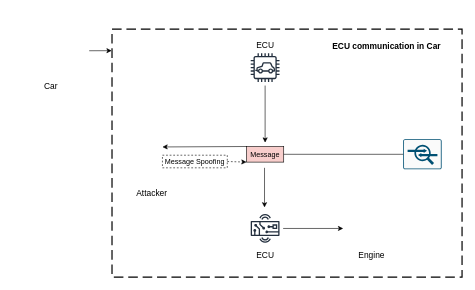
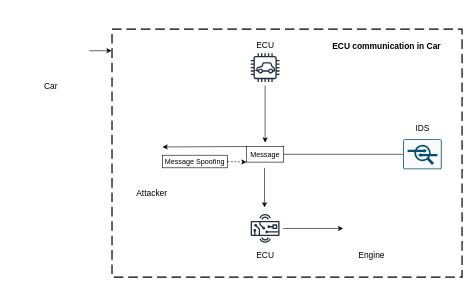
none -> (422, 128)
(265, 154) -> (265, 154)
(195, 161) -> (195, 161)
